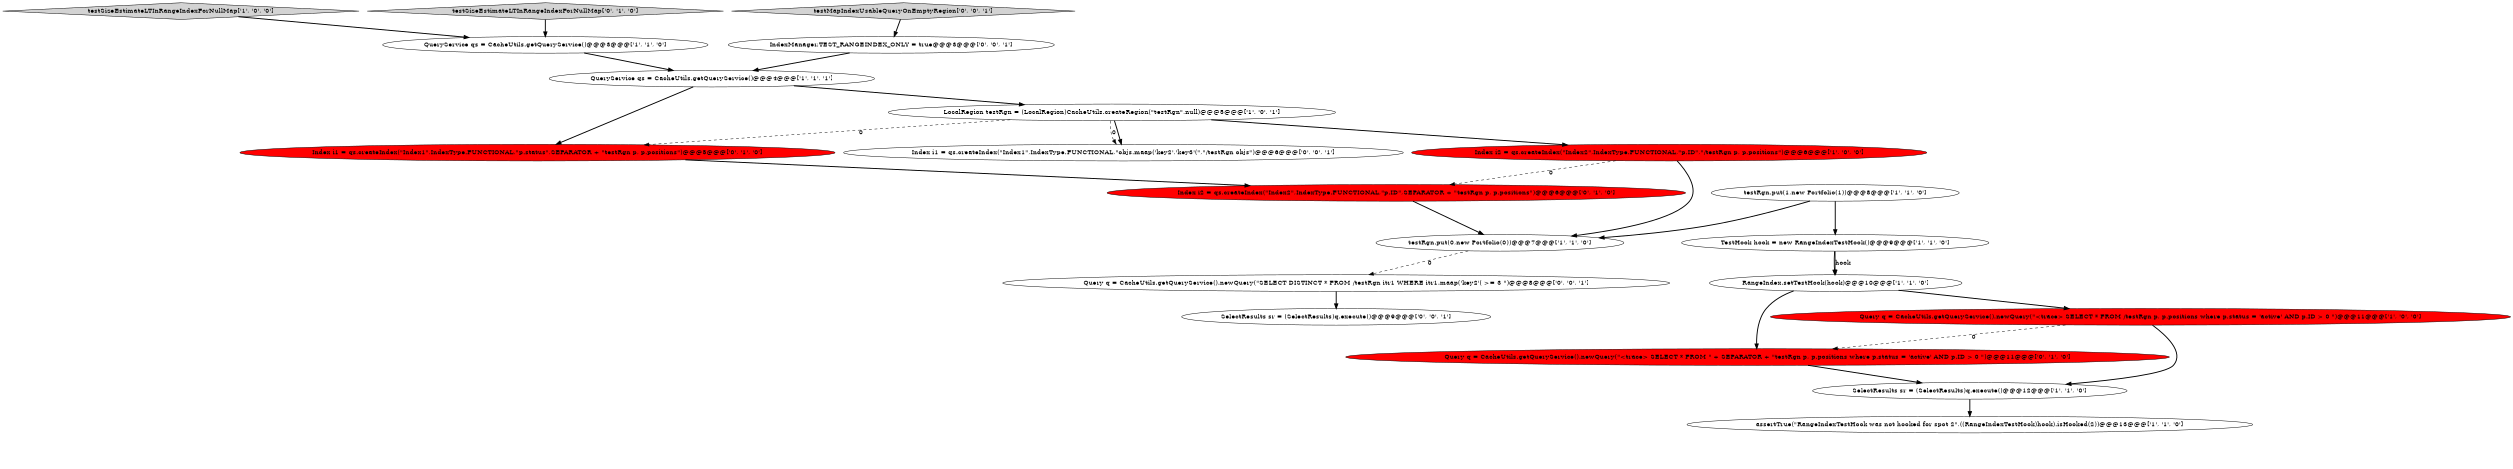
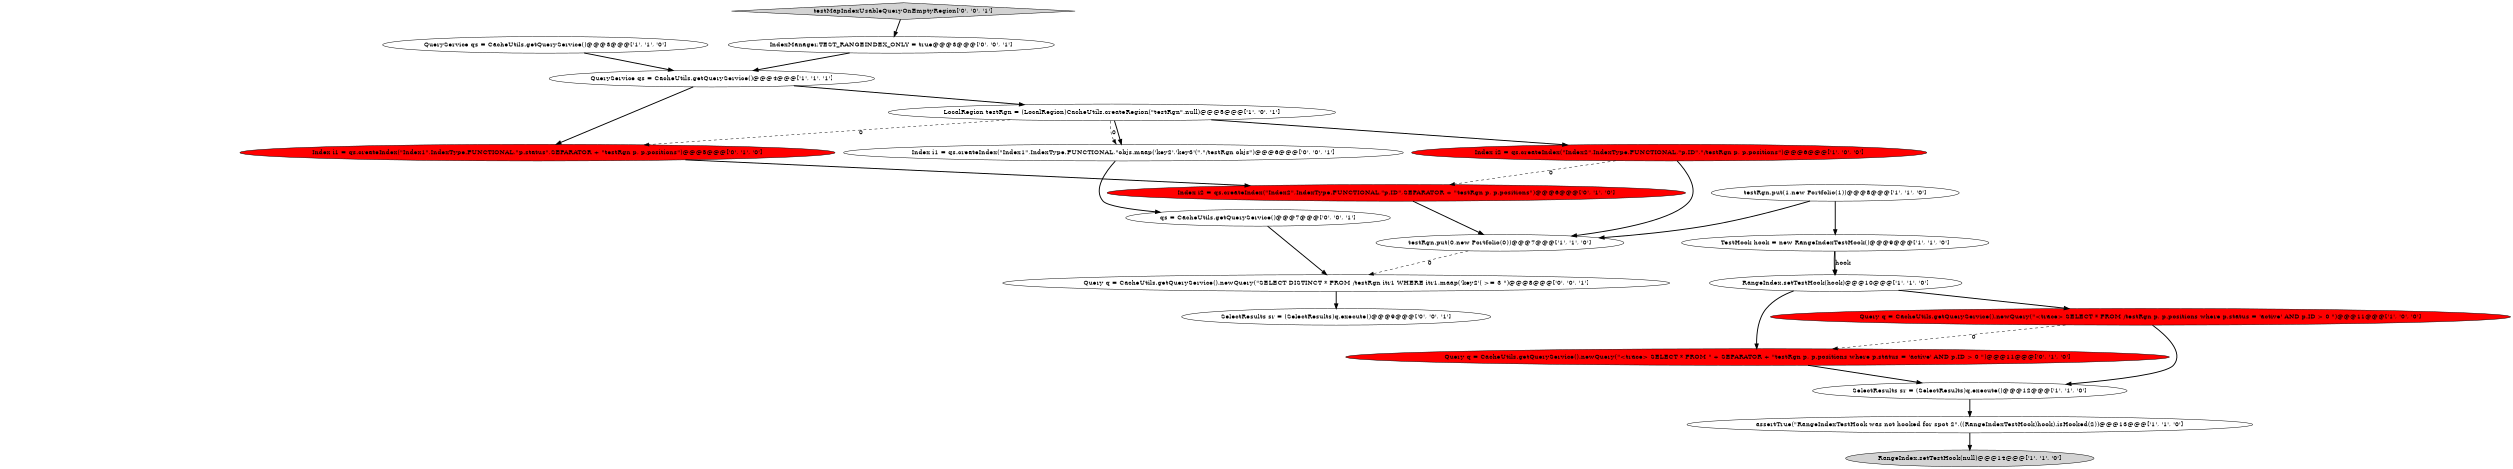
(181, 11) -> none
(545, 11) -> none
none -> (1258, 218)
none -> (1970, 458)
